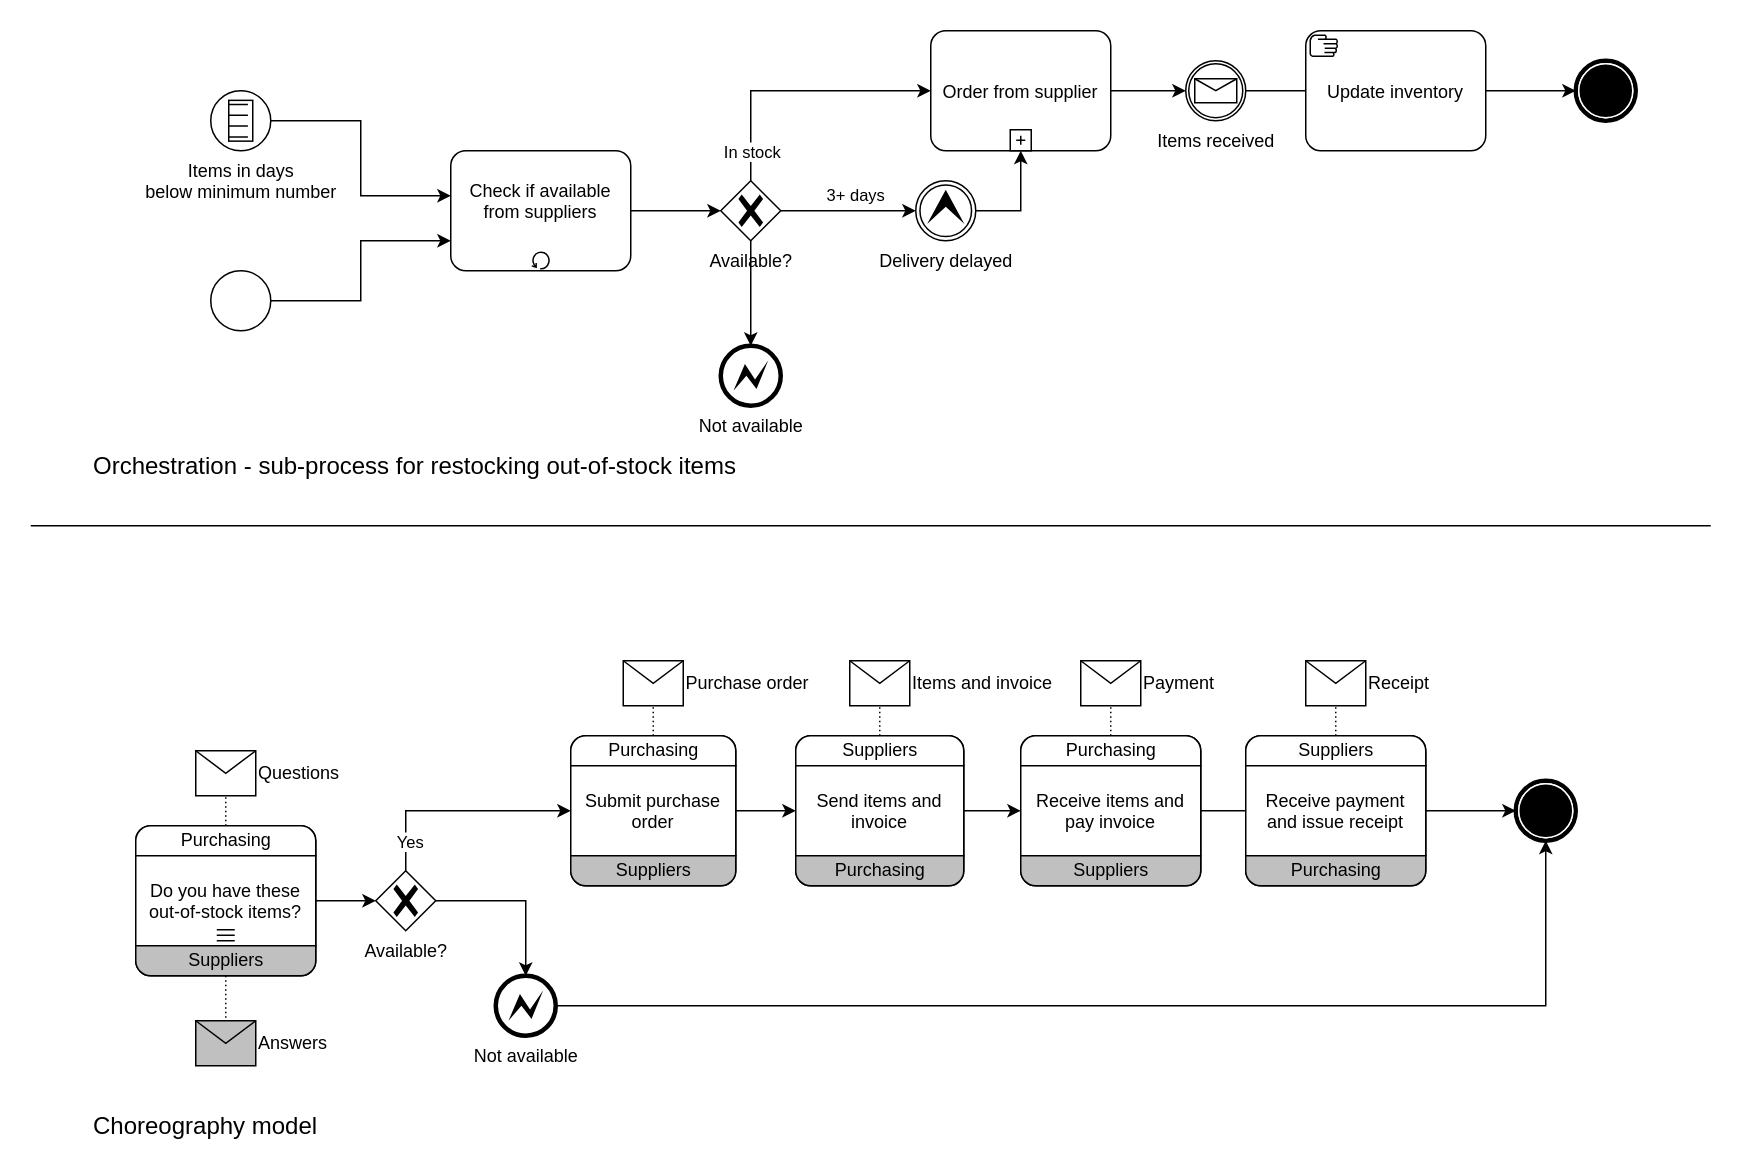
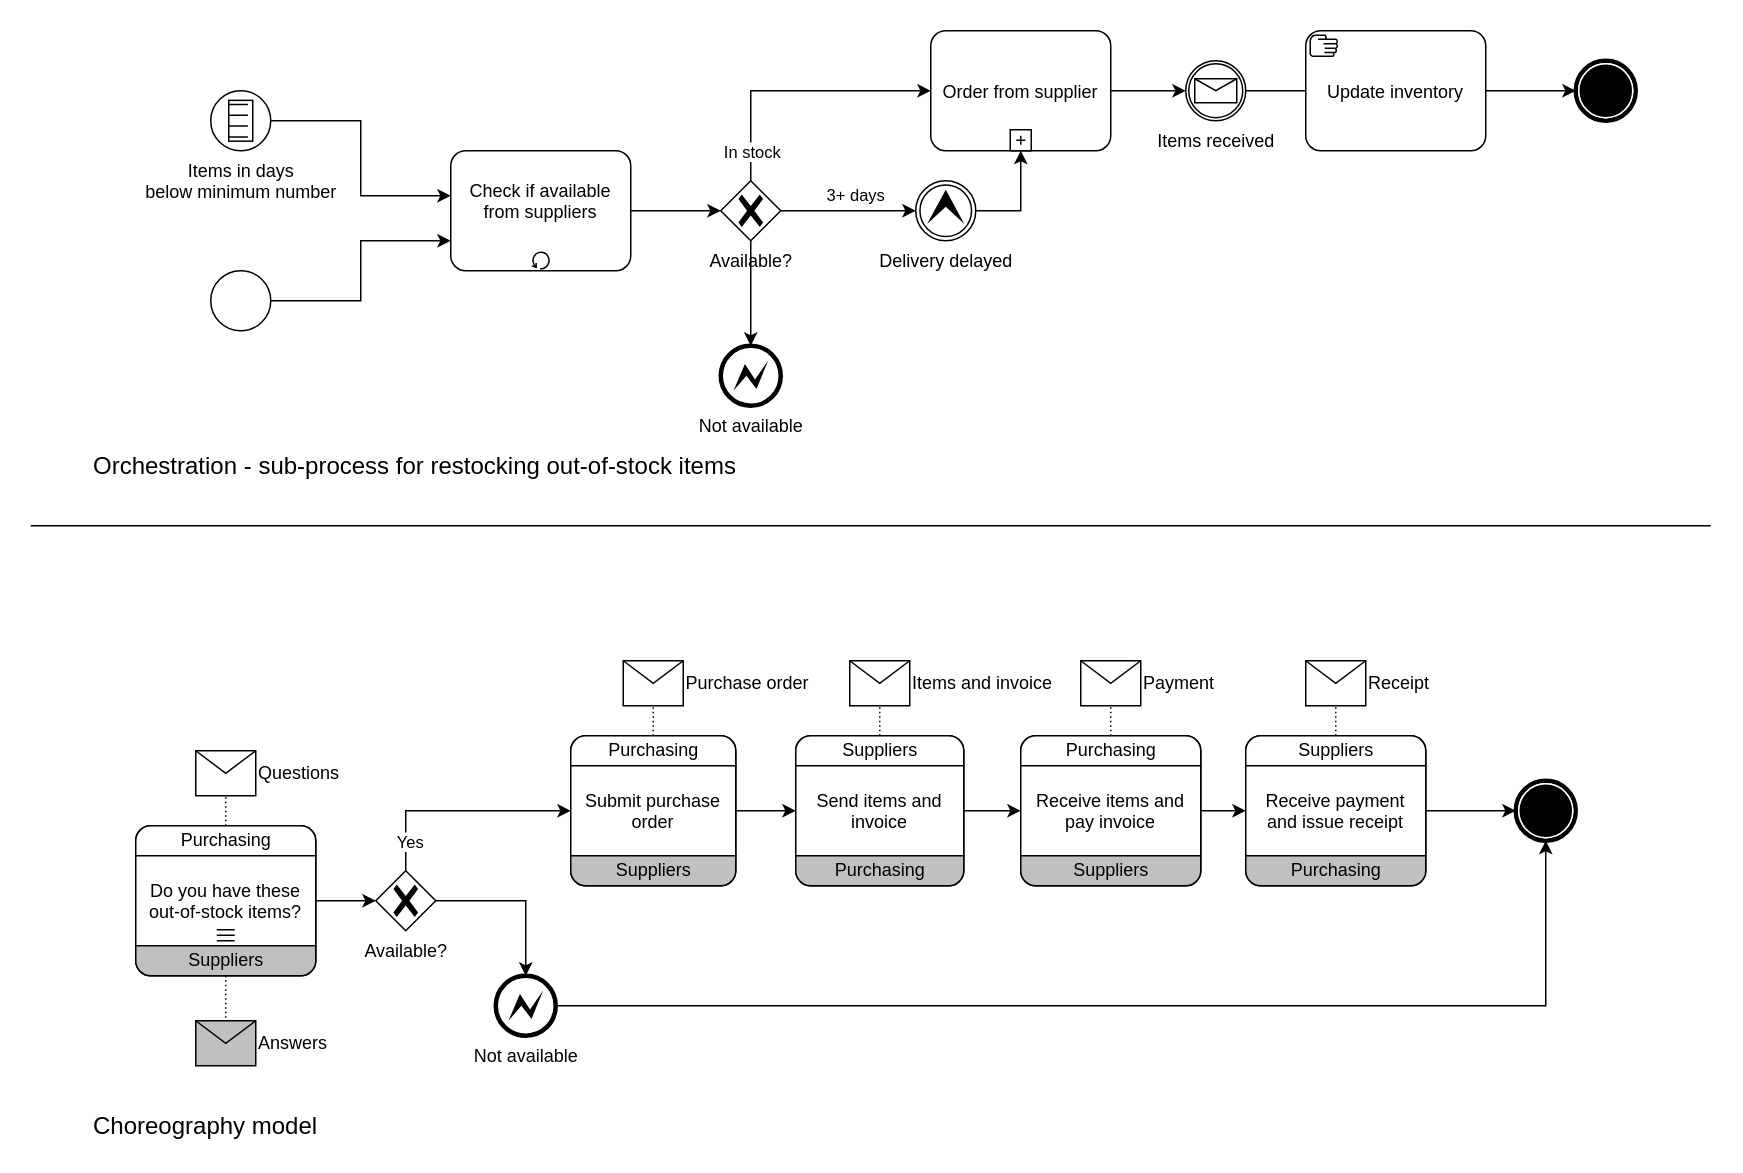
(1238, 811) -> (1234, 811)
